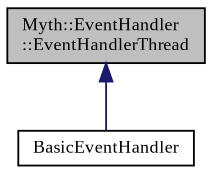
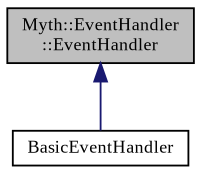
(106, 36) -> (101, 36)
